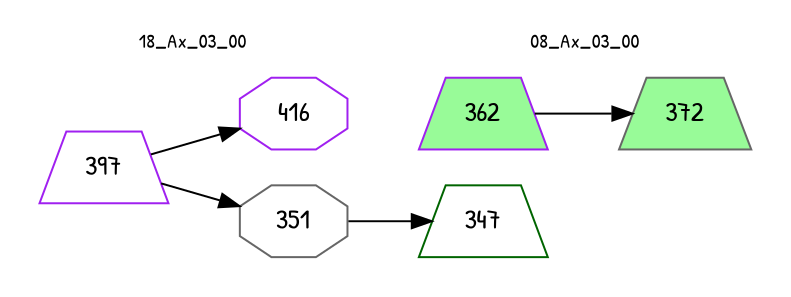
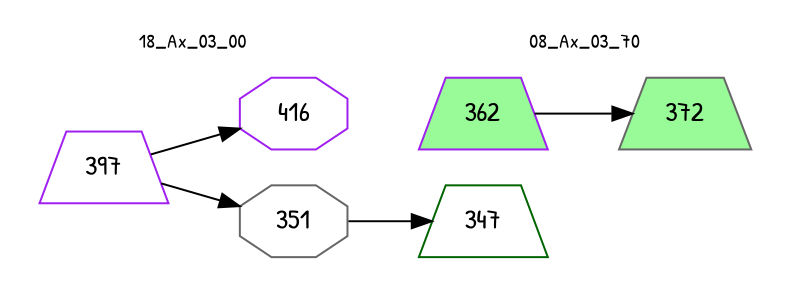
(585, 43) -> (585, 43)
